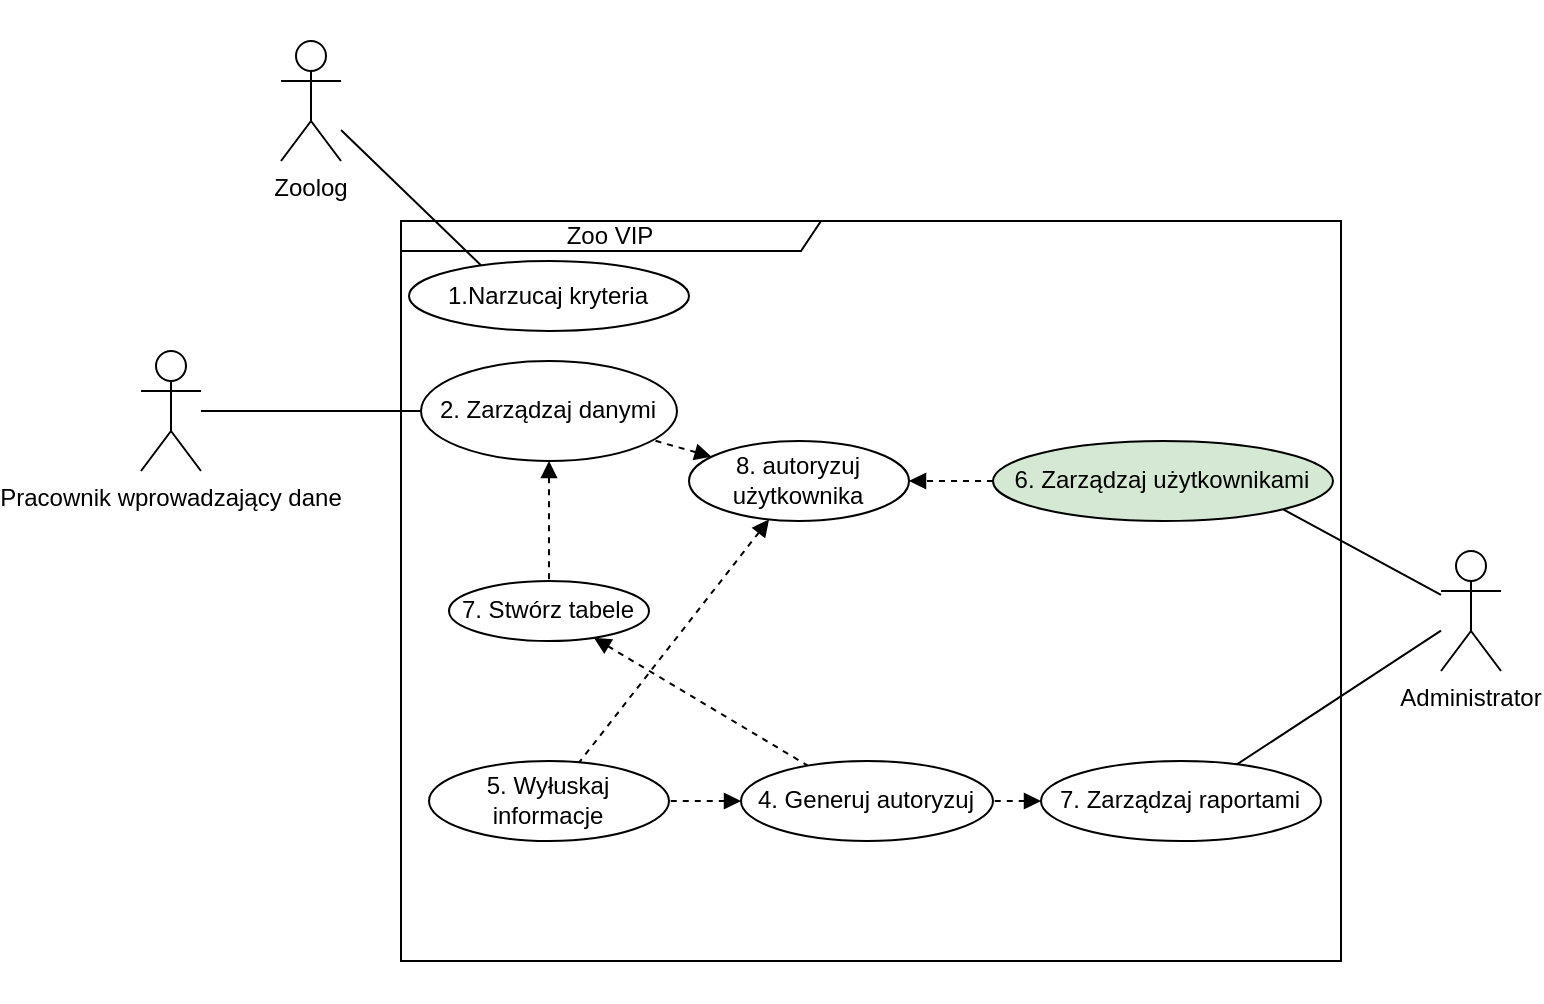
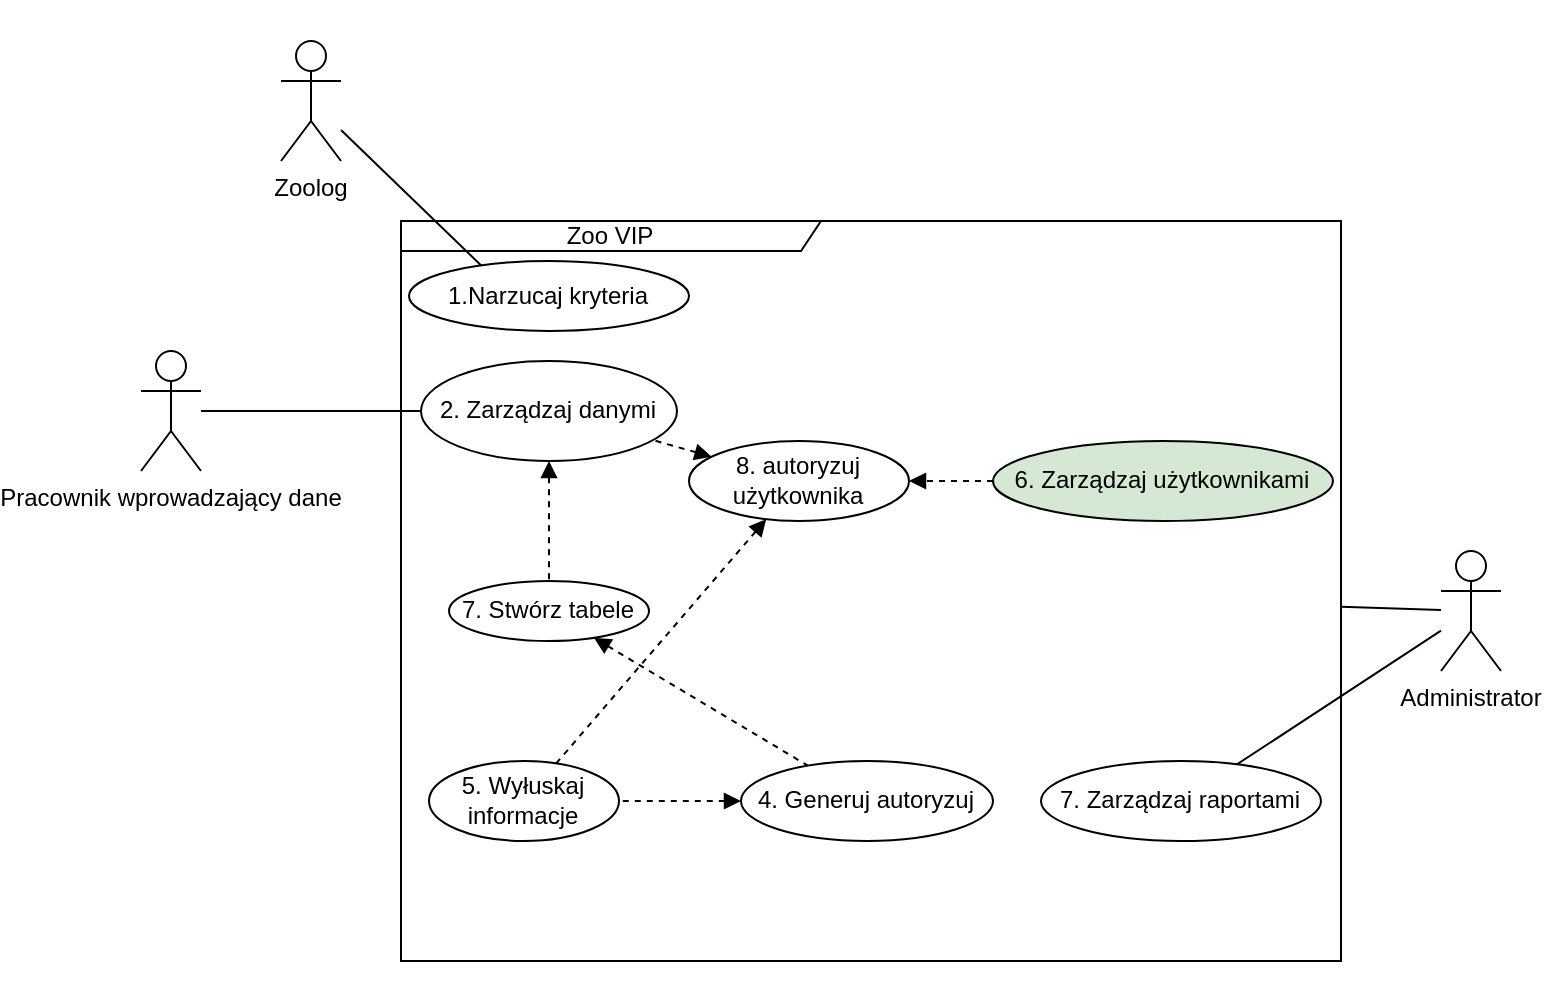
(1393, 569) -> (1393, 608)
(549, 801) -> (524, 801)
(1009, 801) -> none
